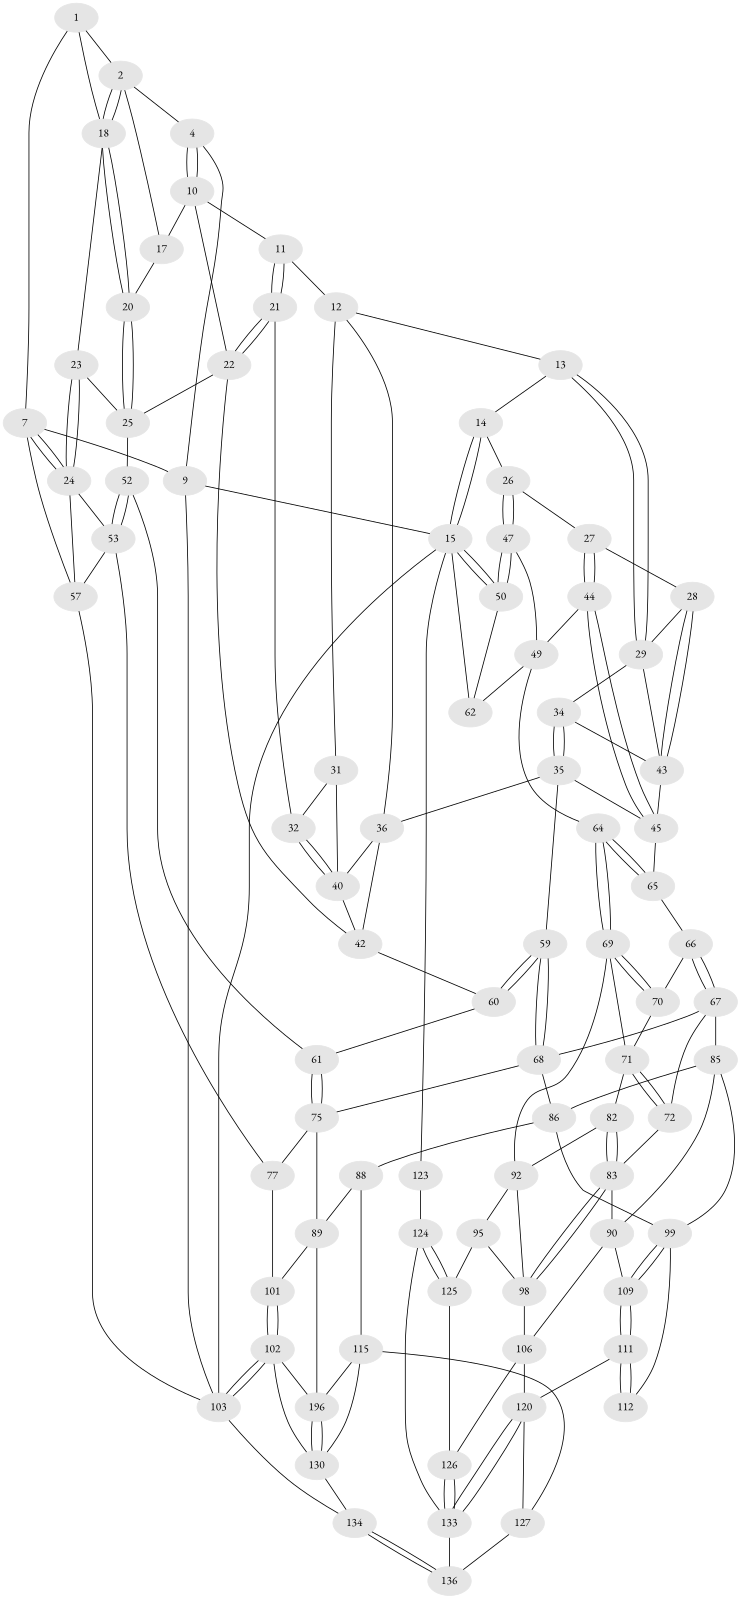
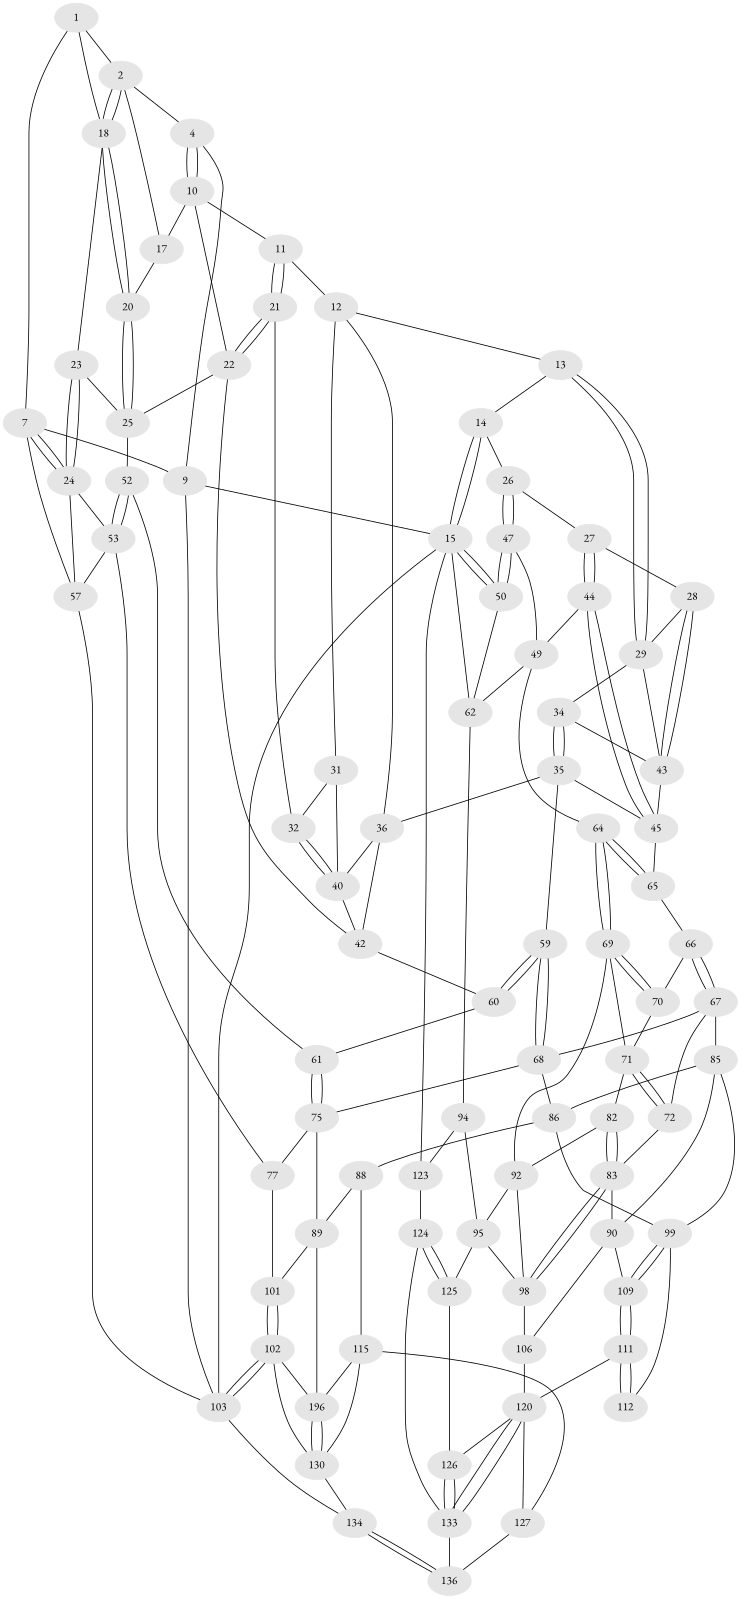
none -> (463, 1118)
(486, 1407) -> (487, 1436)
